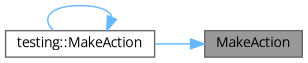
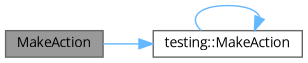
(173, 44) -> (121, 44)
